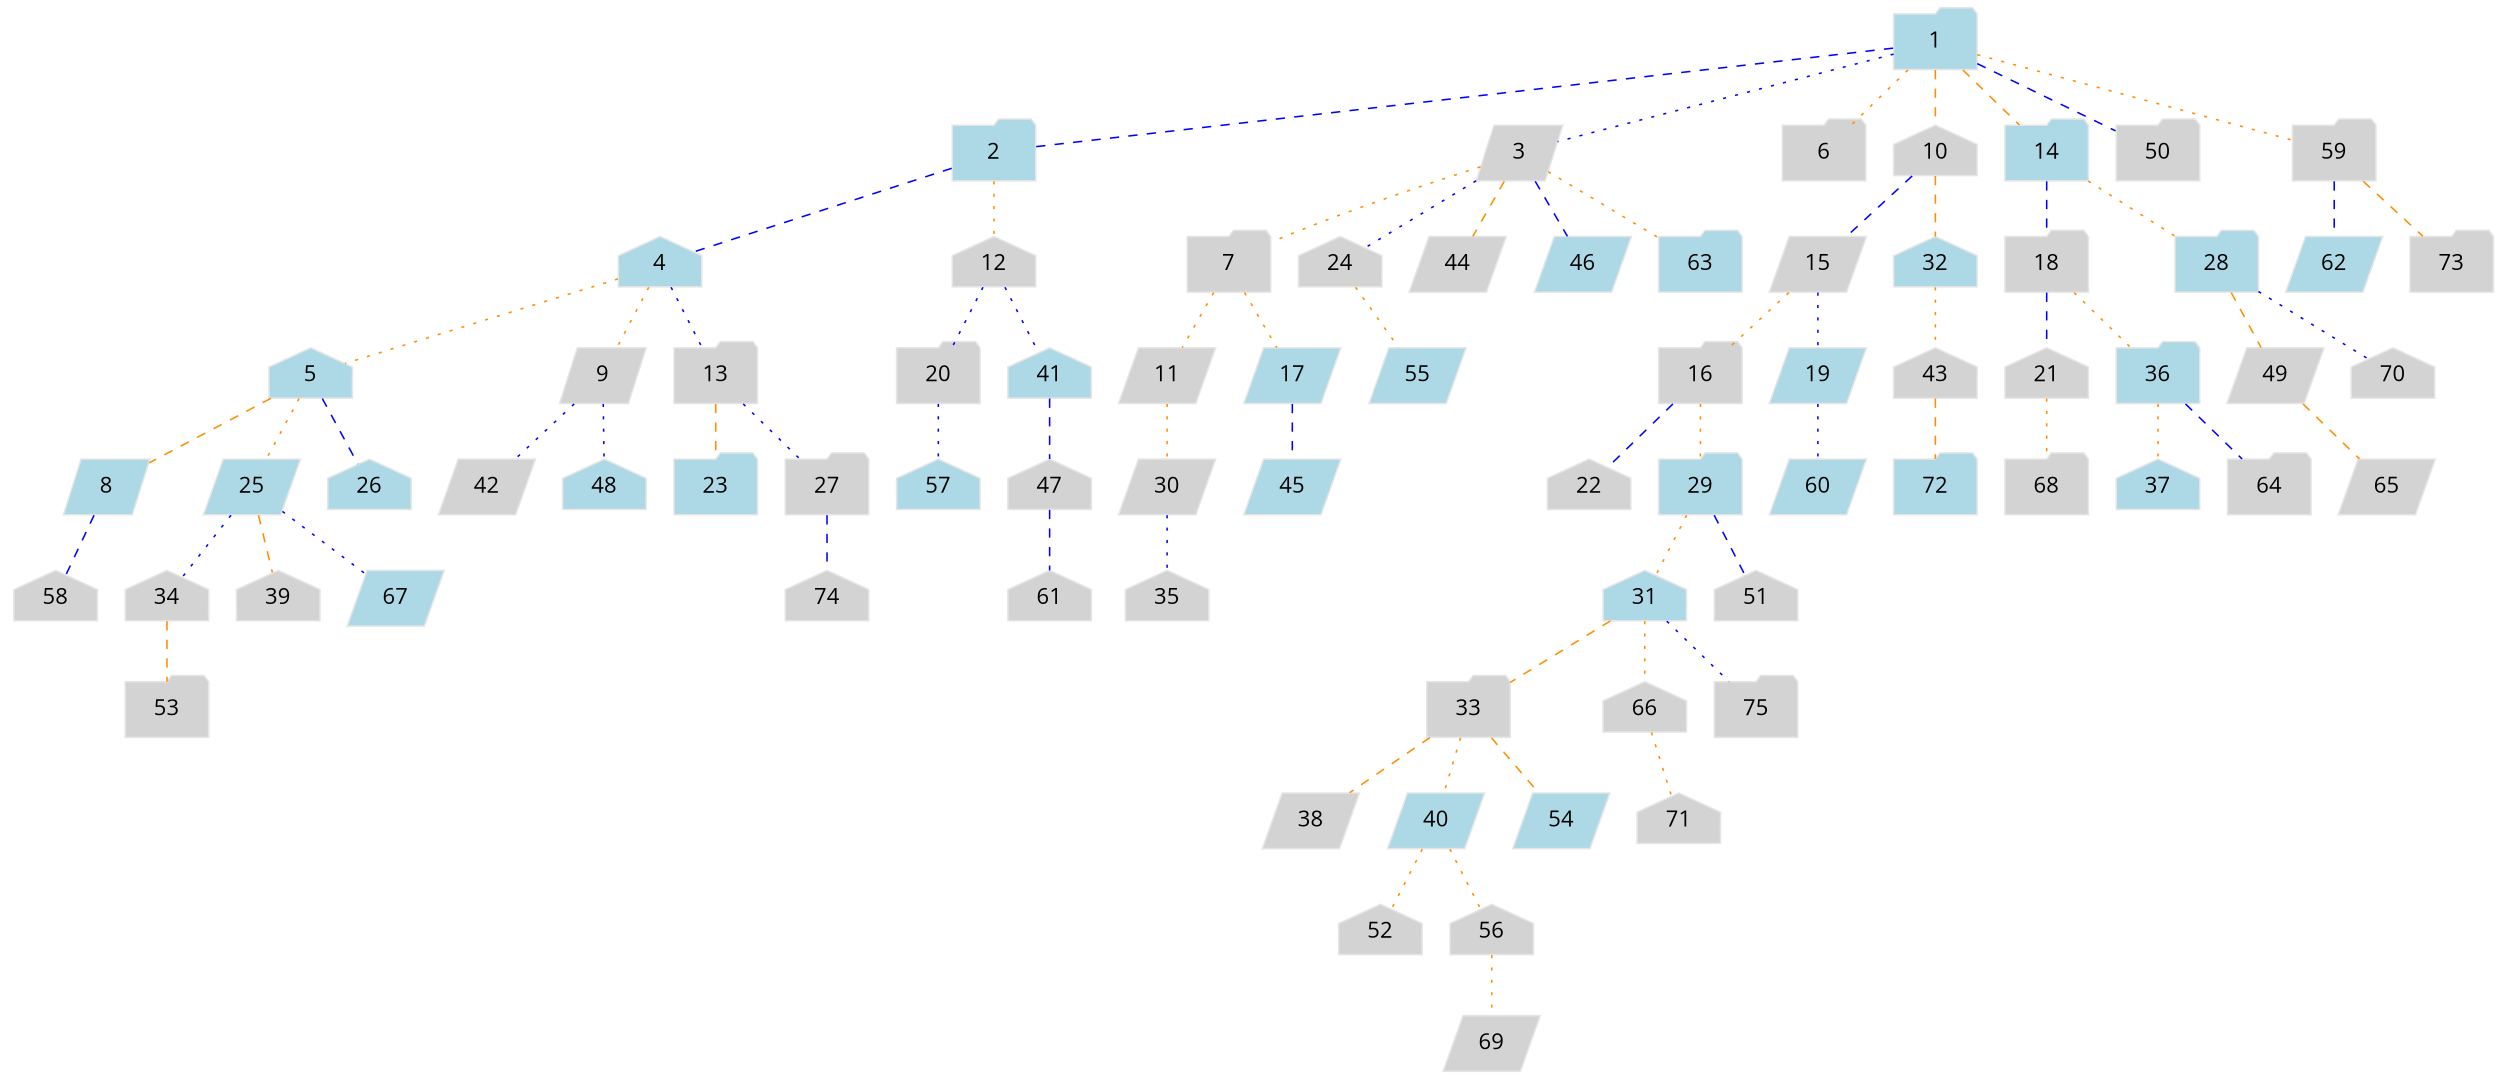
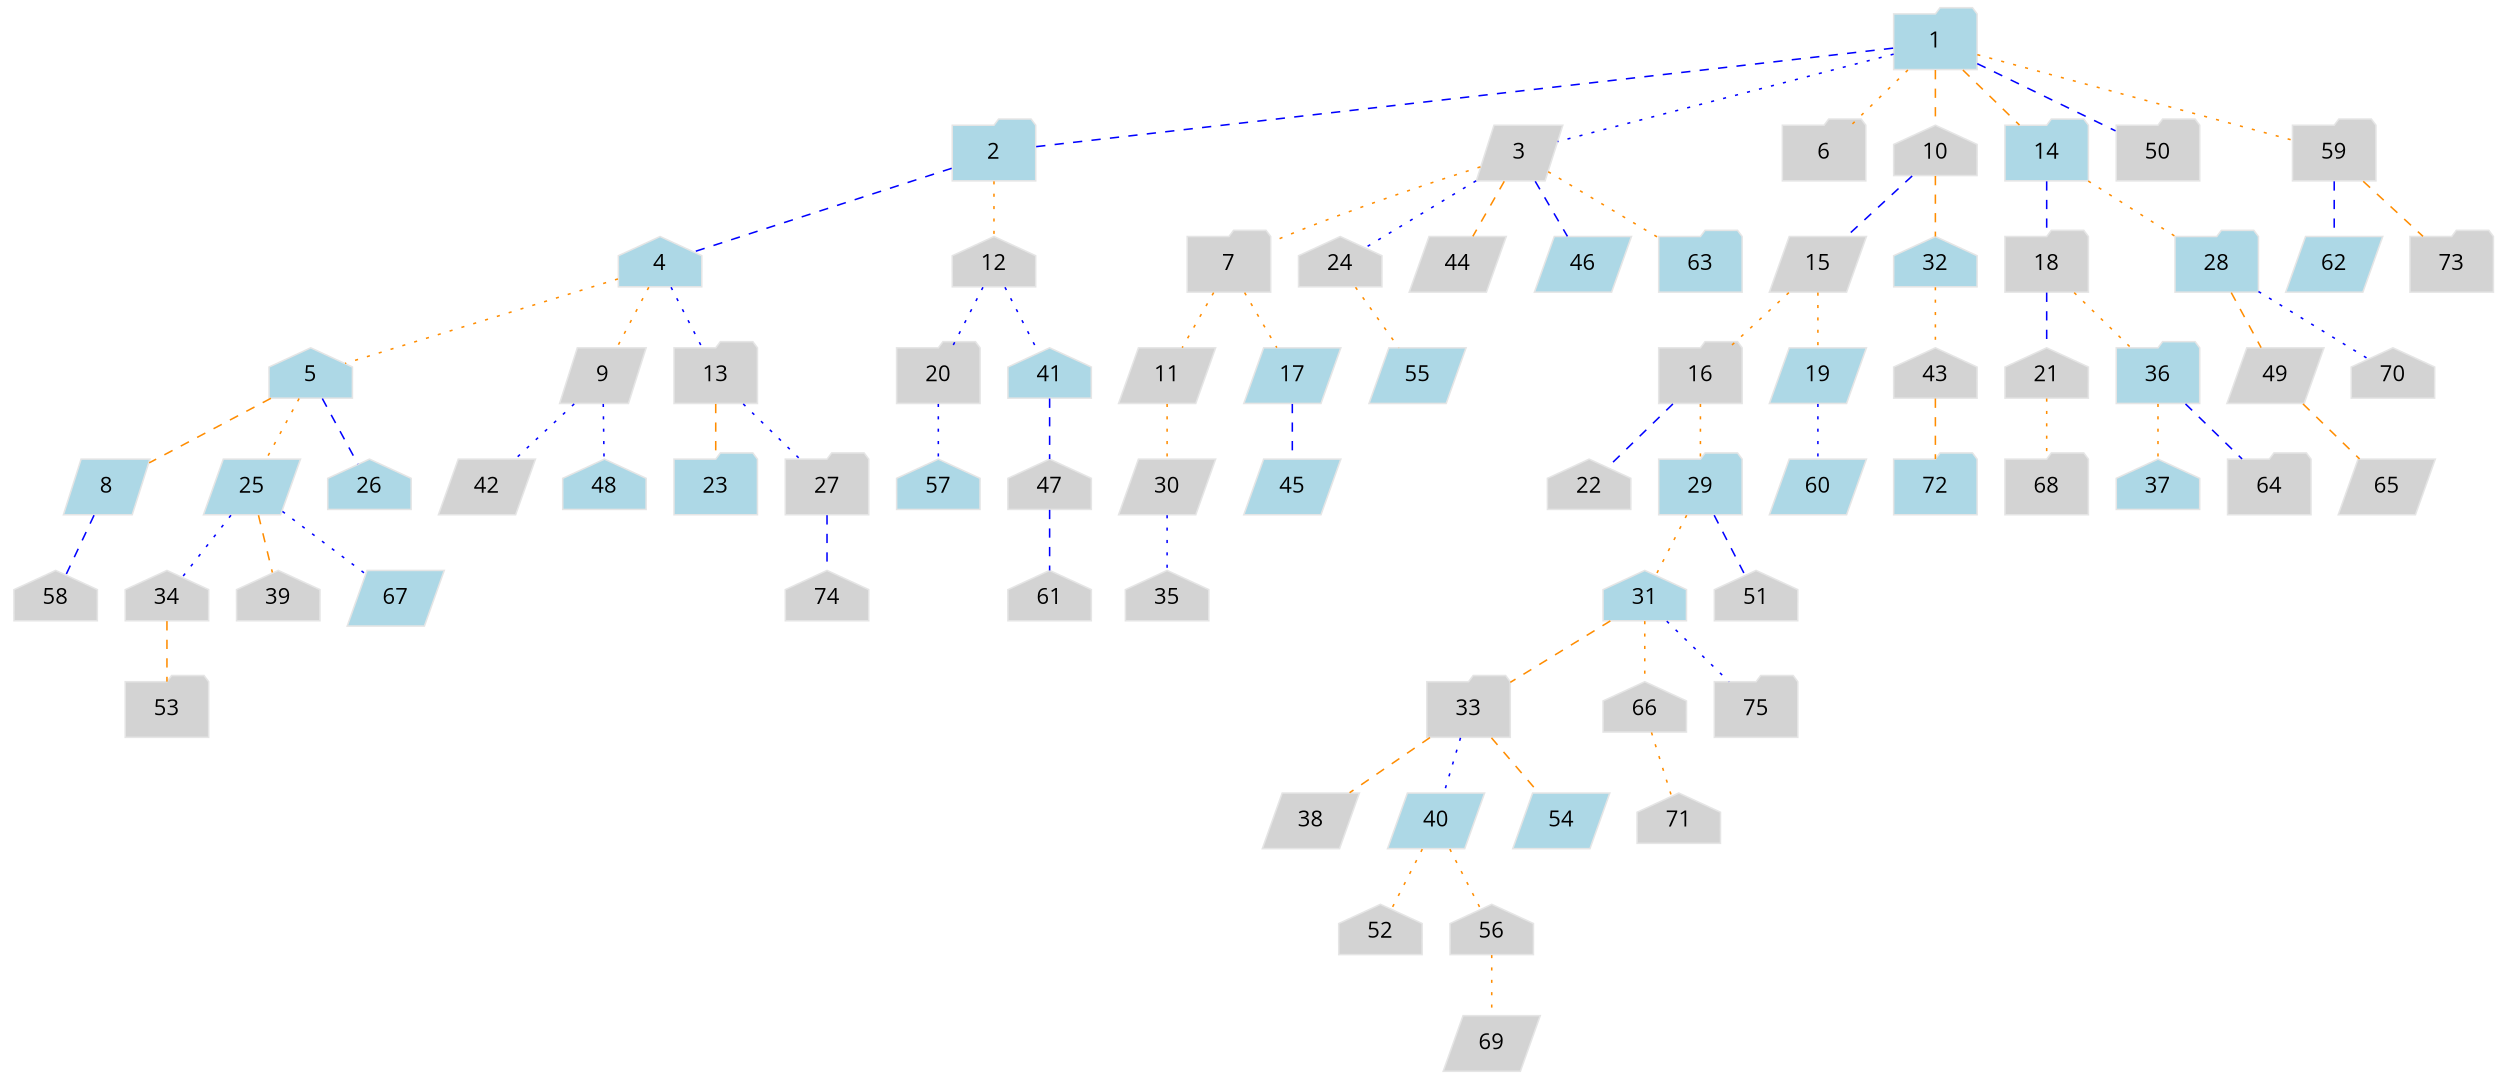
(1818, 320) -> (1818, 320)
(1452, 765) -> (1452, 765)
